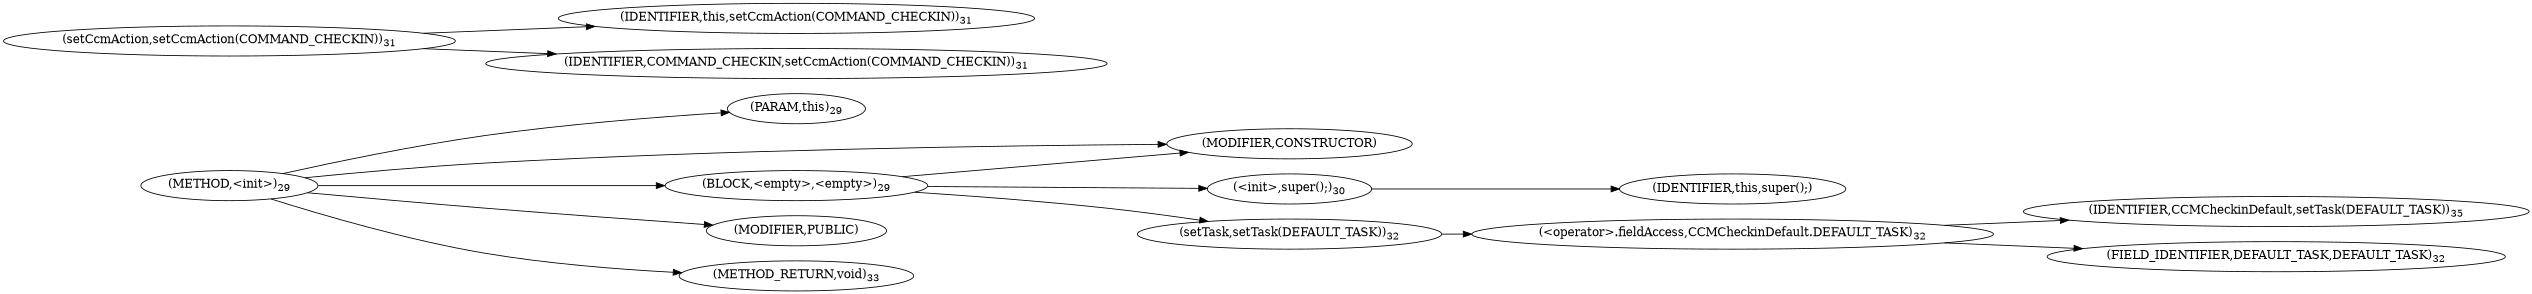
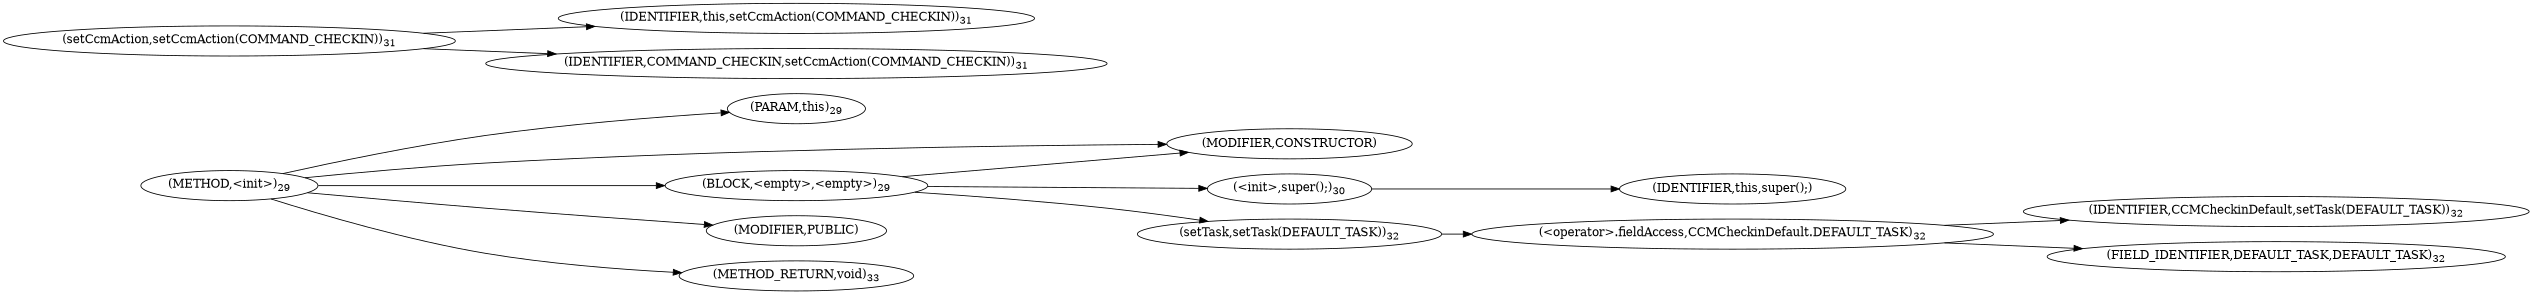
(2457, 210) -> (2457, 210)
